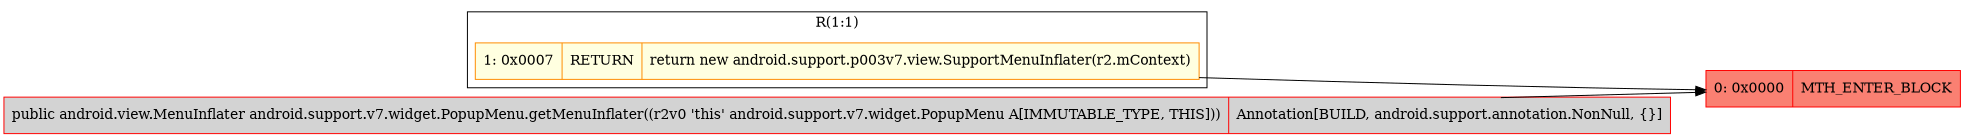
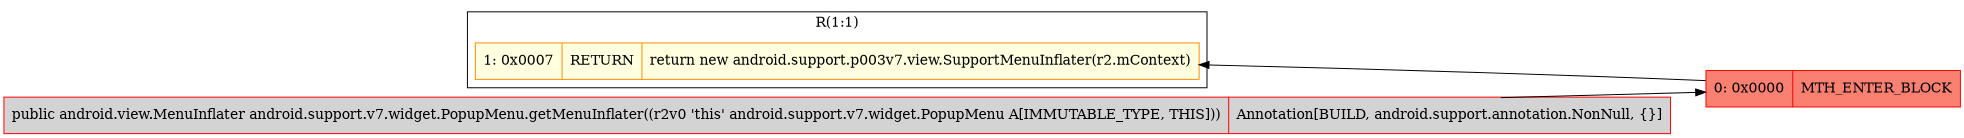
(1447, 85) -> (1457, 72)
